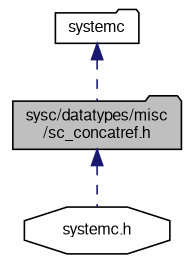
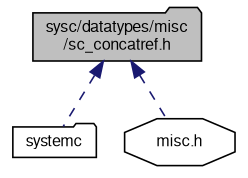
(97, 80) -> (79, 101)
(97, 230) -> (180, 142)
